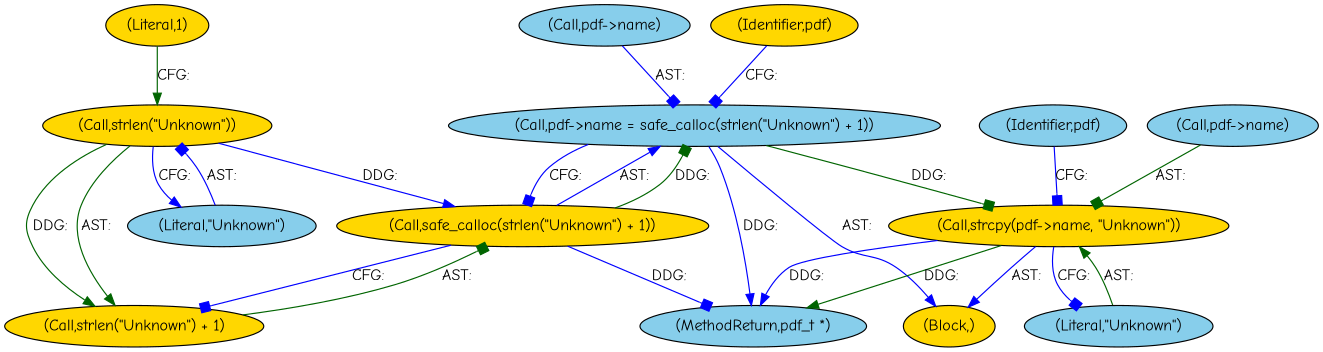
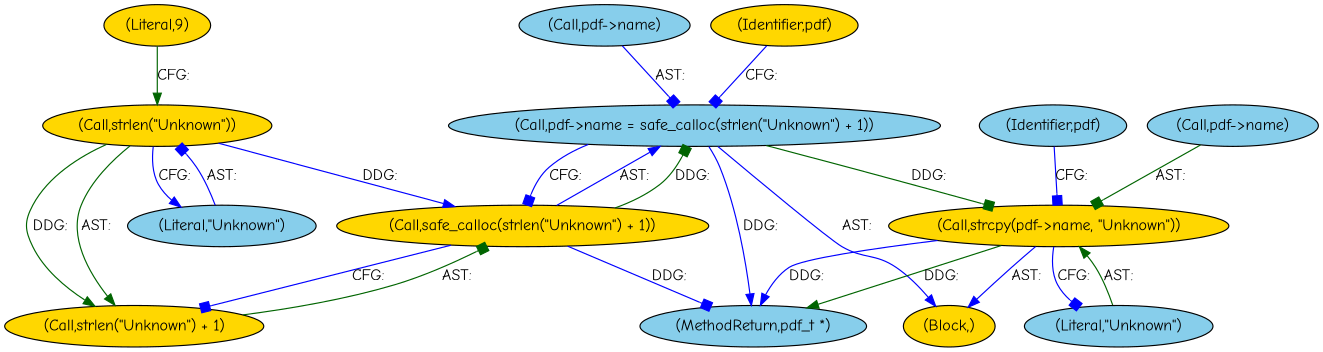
(157, 25) -> (157, 25)
